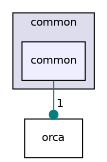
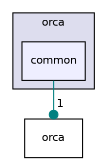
(54, 23) -> (54, 23)
